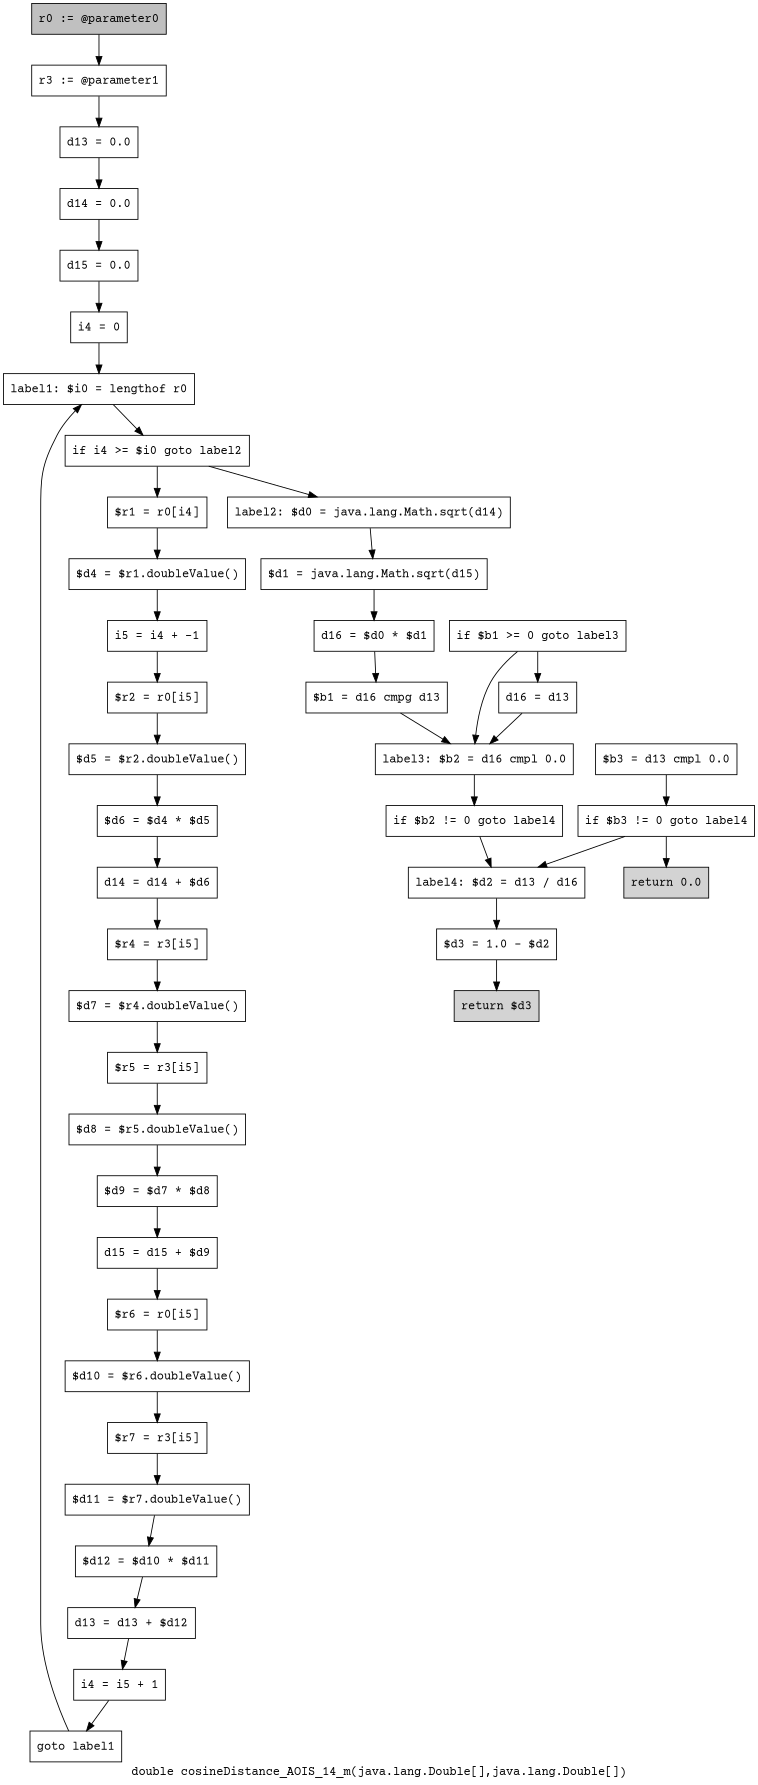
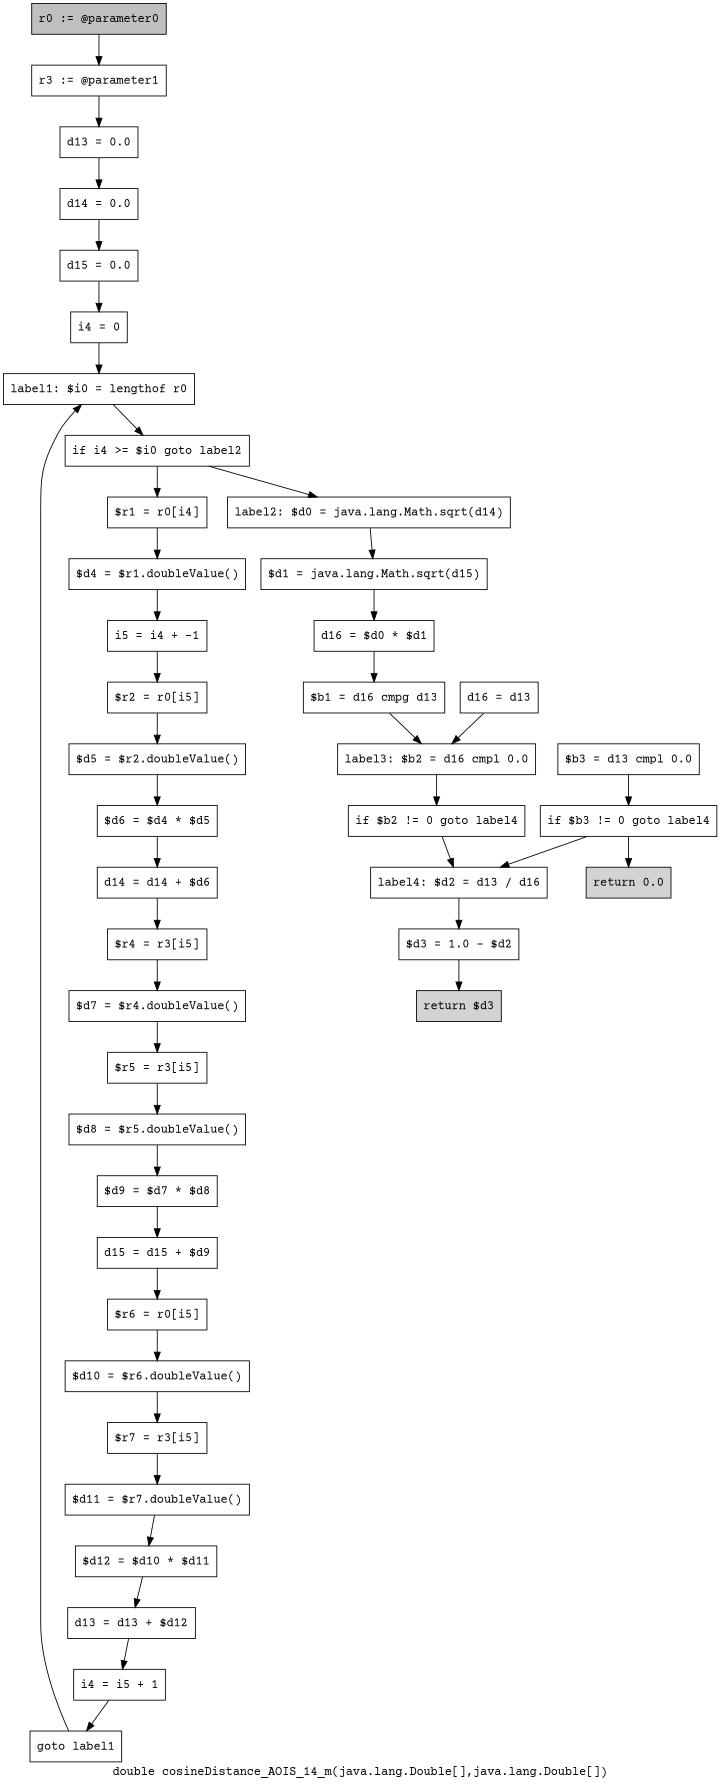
(538, 636) -> none
